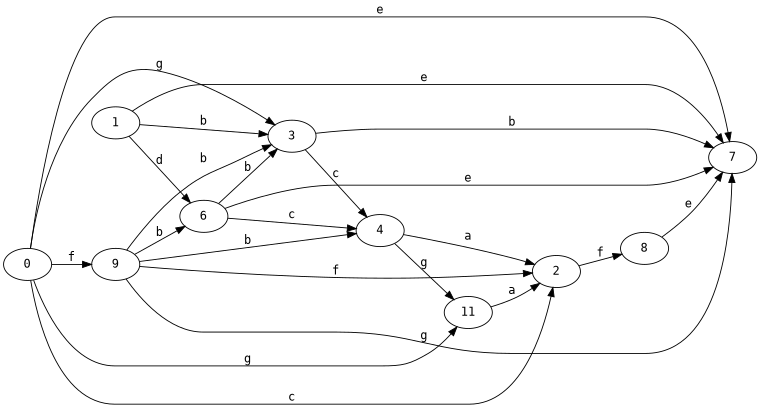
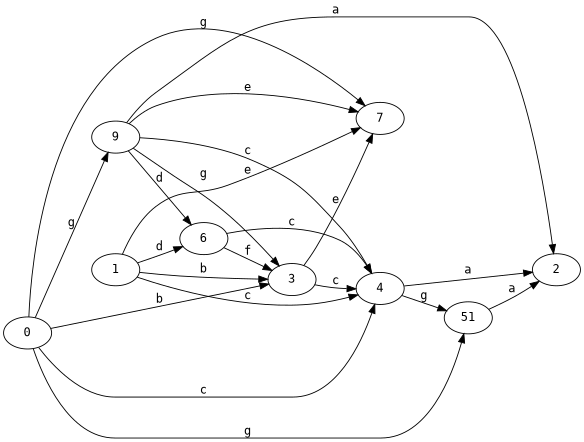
(380, 10) -> (204, 23)
(160, 65) -> (160, 300)
(512, 122) -> (336, 200)
(204, 159) -> (204, 174)
(248, 168) -> (248, 252)
(465, 185) -> none
(160, 233) -> (160, 179)
(248, 241) -> (248, 151)
(645, 248) -> none
(72, 258) -> (72, 223)
(336, 271) -> (336, 10)
none -> (242, 302)
(468, 312) -> (468, 318)
(424, 336) -> (248, 88)
(284, 404) -> (218, 397)
